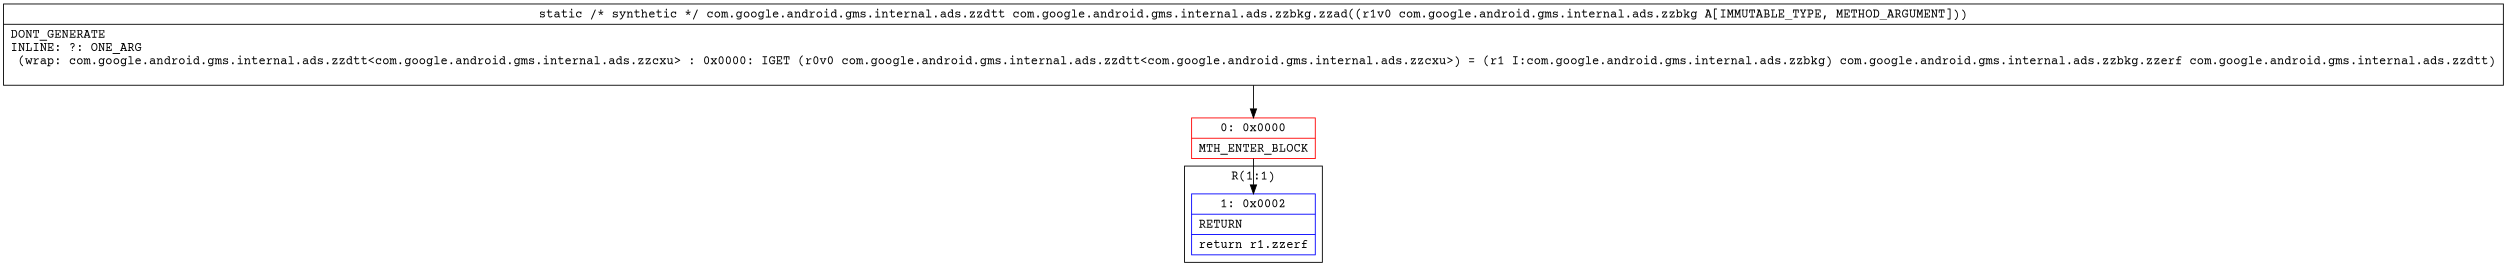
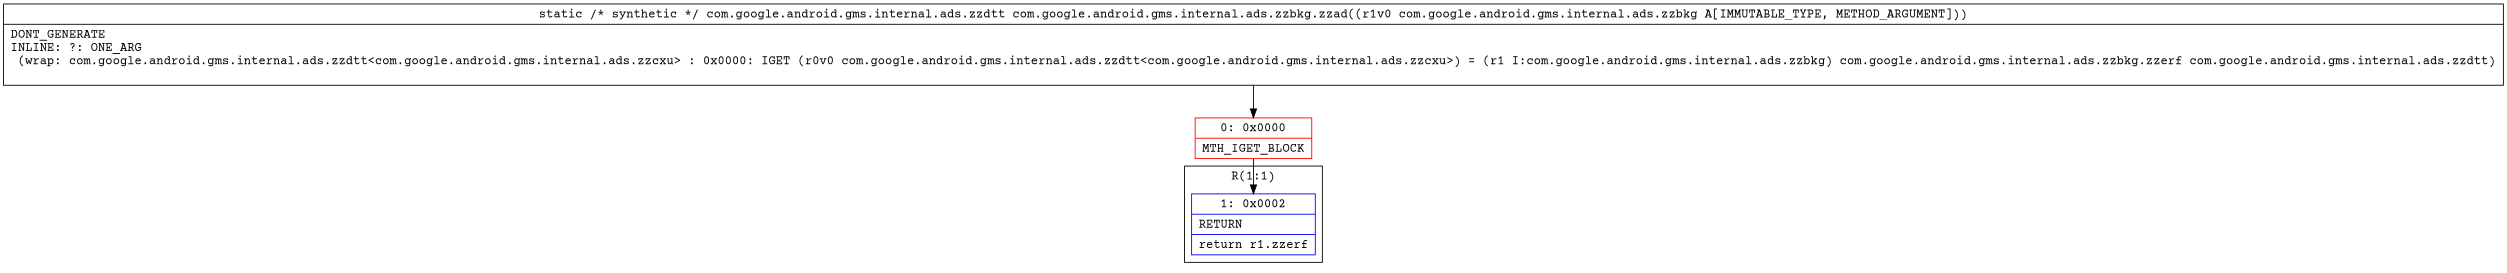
(1253, 148) -> (1253, 148)
